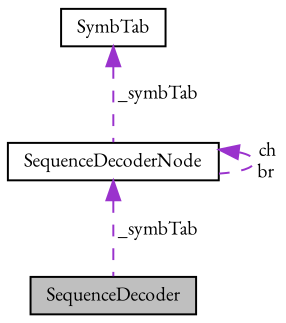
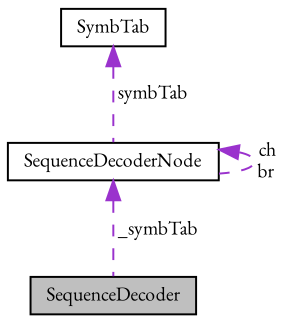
(156, 94) -> (151, 94)
